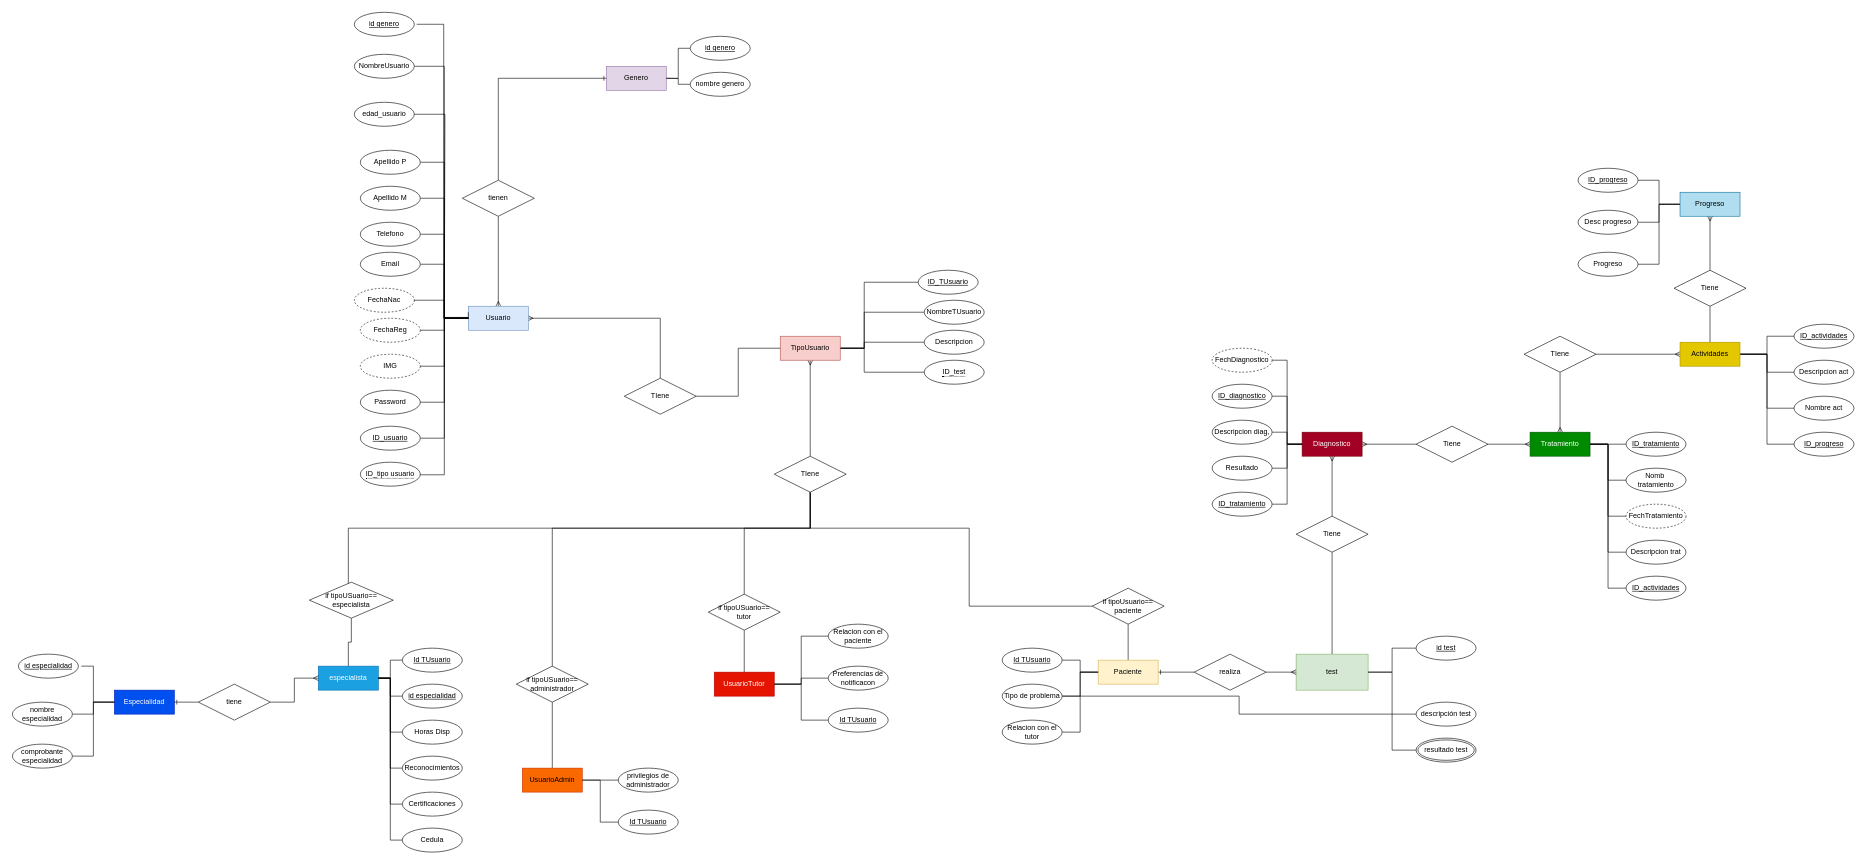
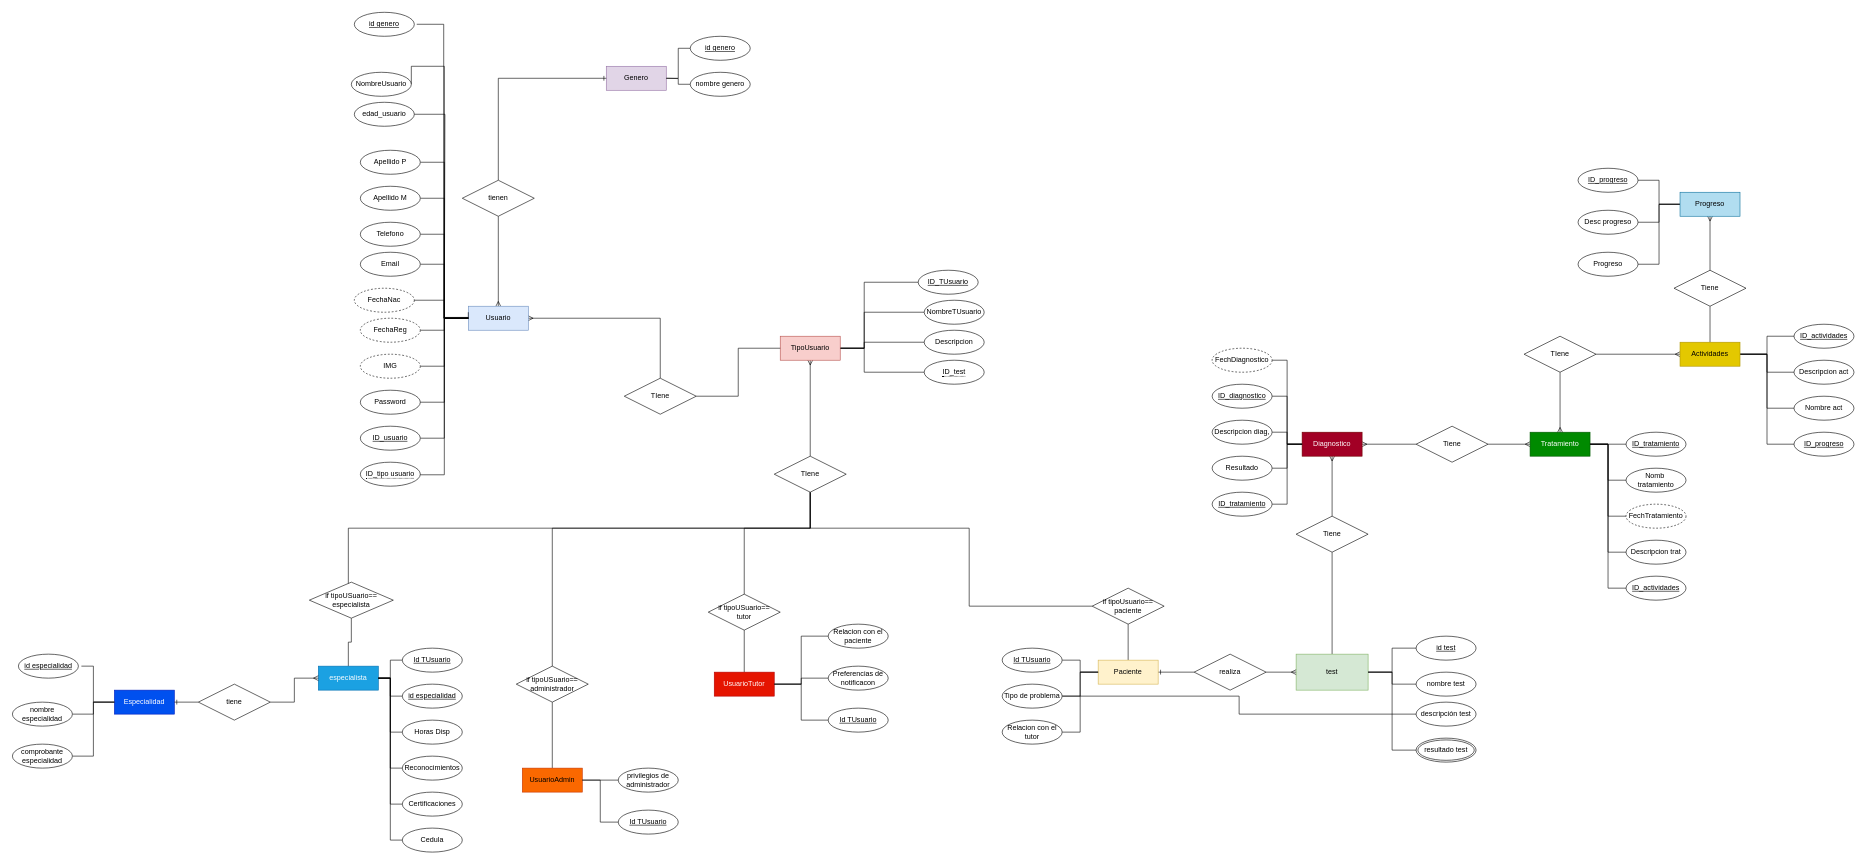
(384, 66) -> (381, 84)
none -> (1405, 684)
none -> (1446, 684)
